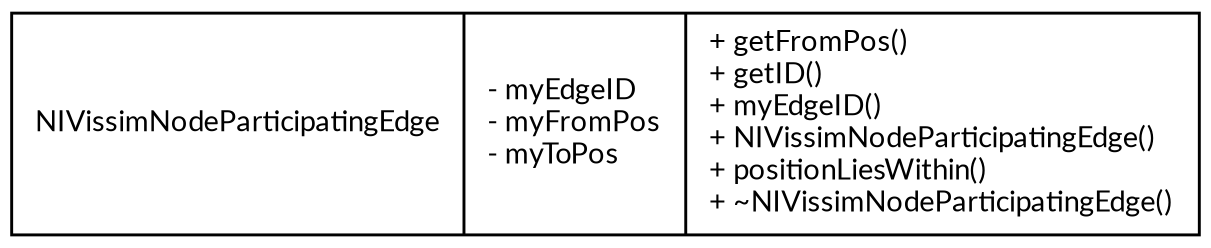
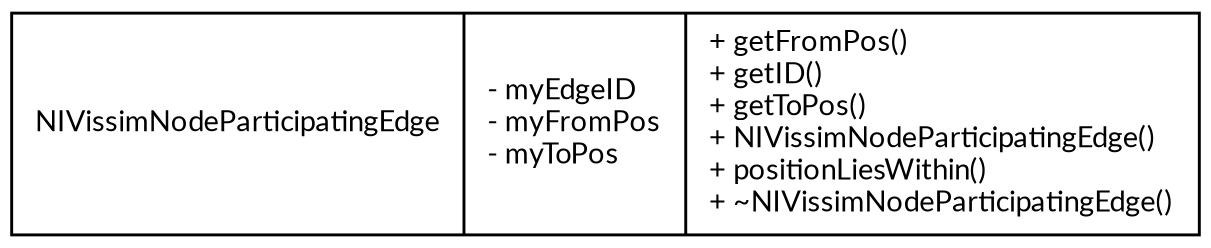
(797, 107) -> (789, 107)
